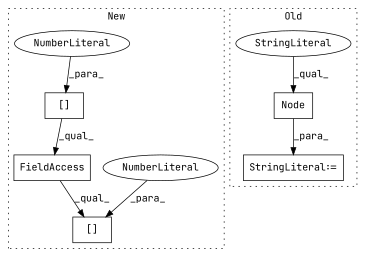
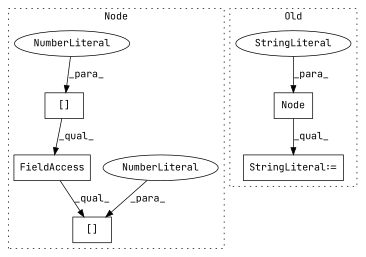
(116, 17) -> (116, 17)
(311, 75) -> (311, 75)
(311, 137) -> (311, 137)
